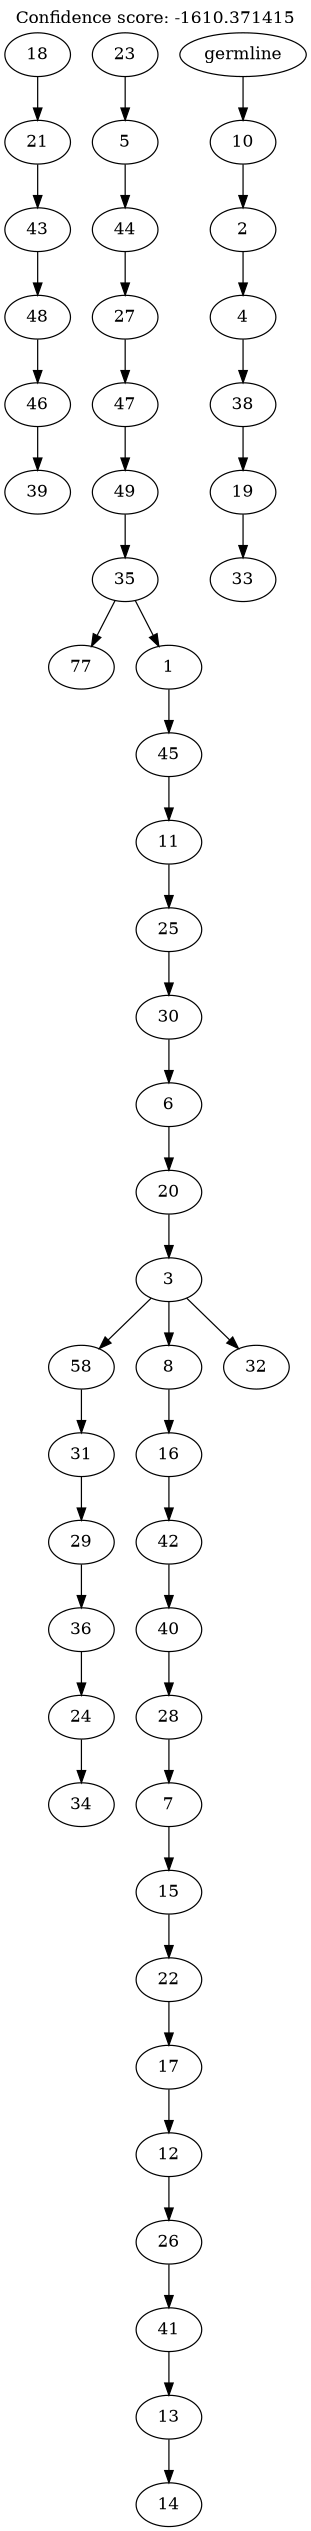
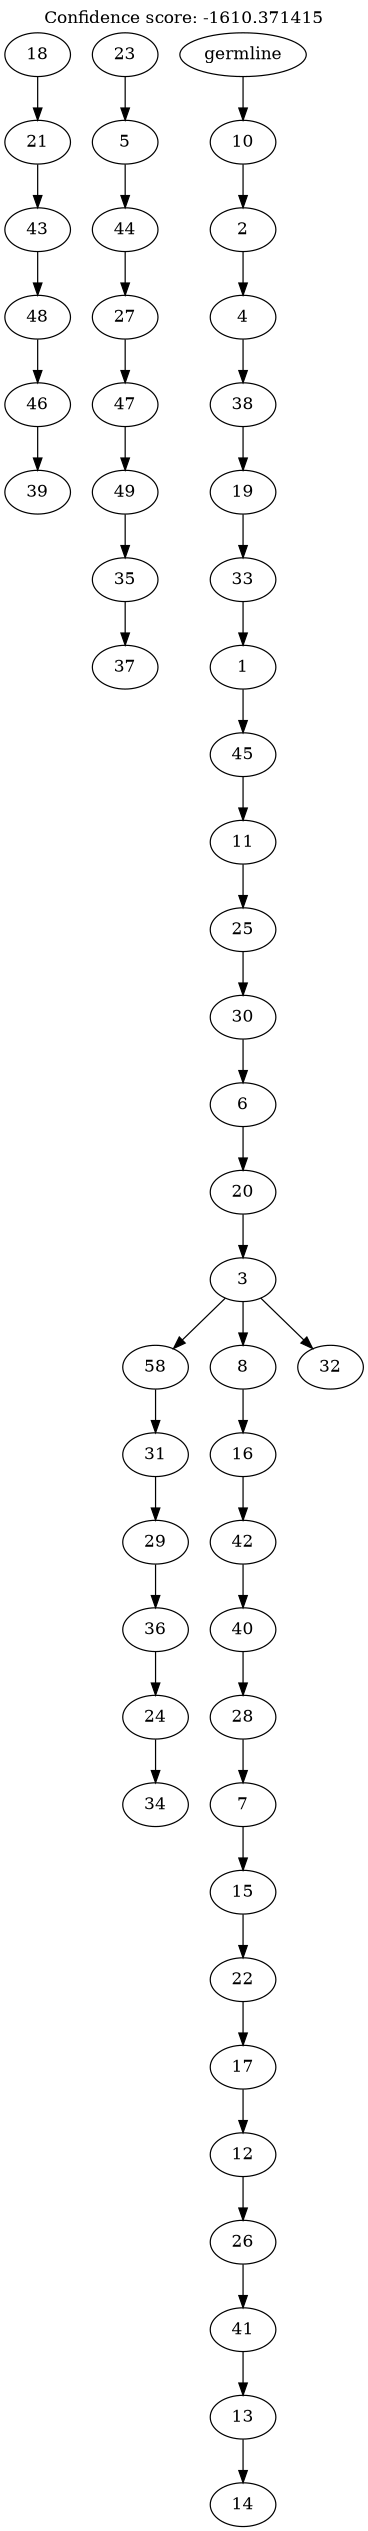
(144, 618) -> (243, 617)
(81, 667) -> (125, 667)
